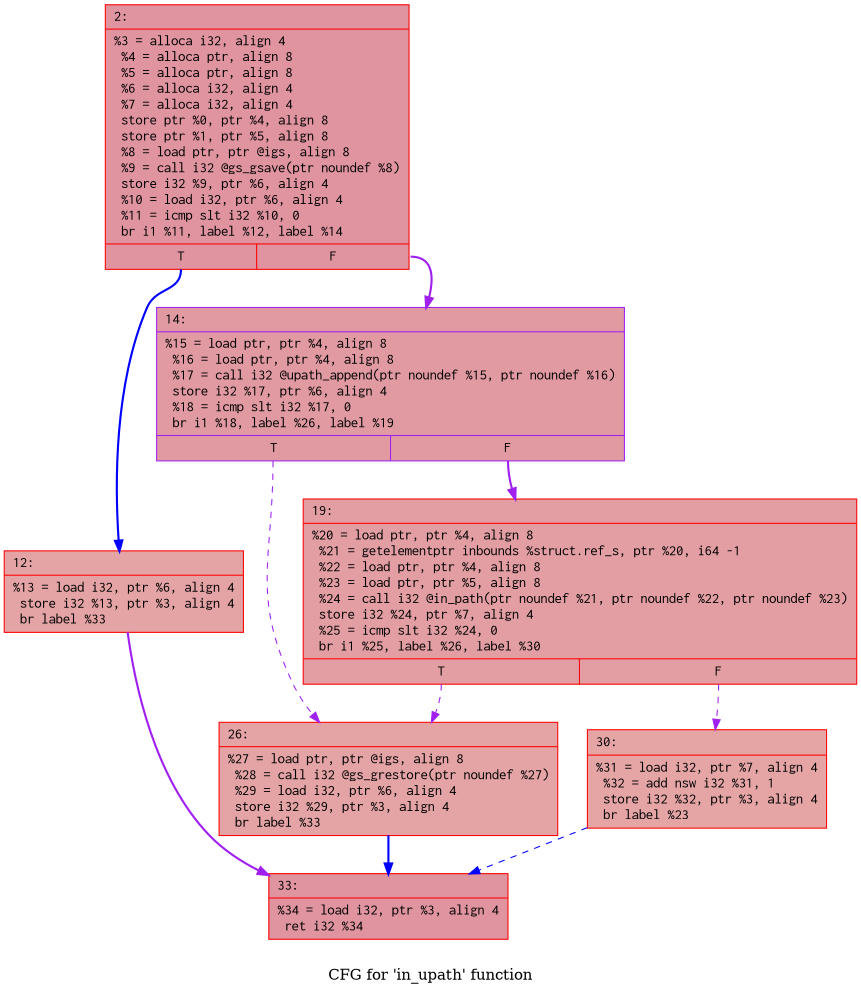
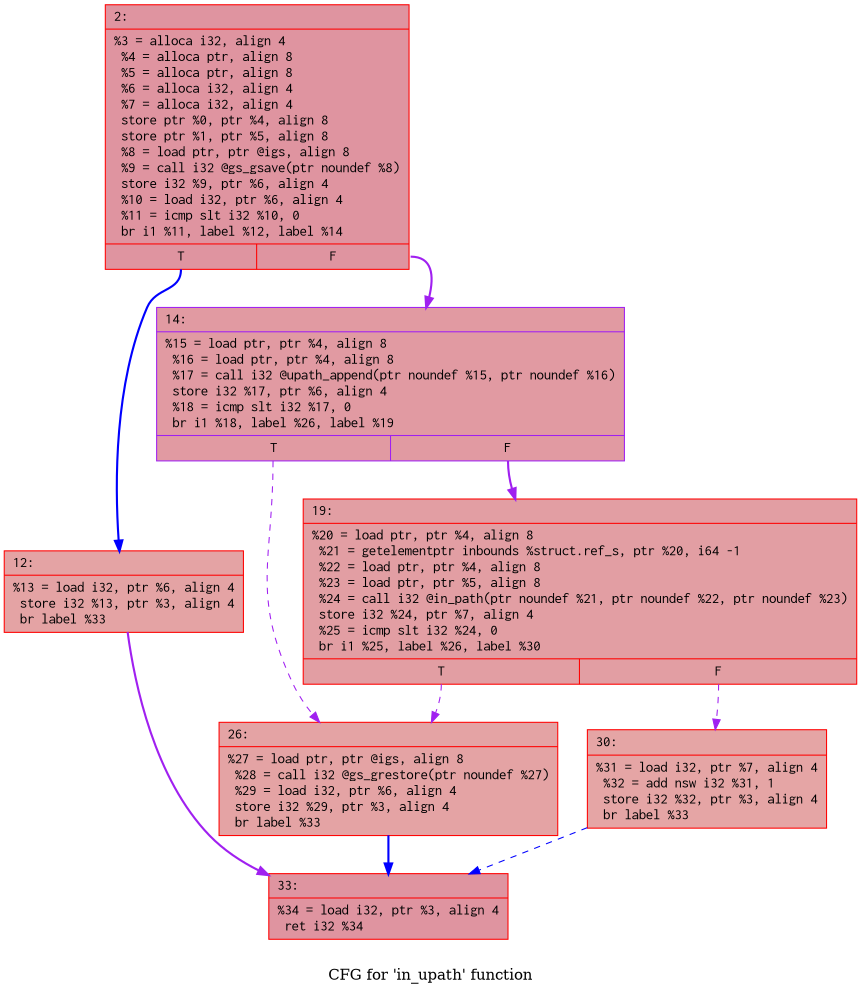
(642, 815) -> (642, 815)
